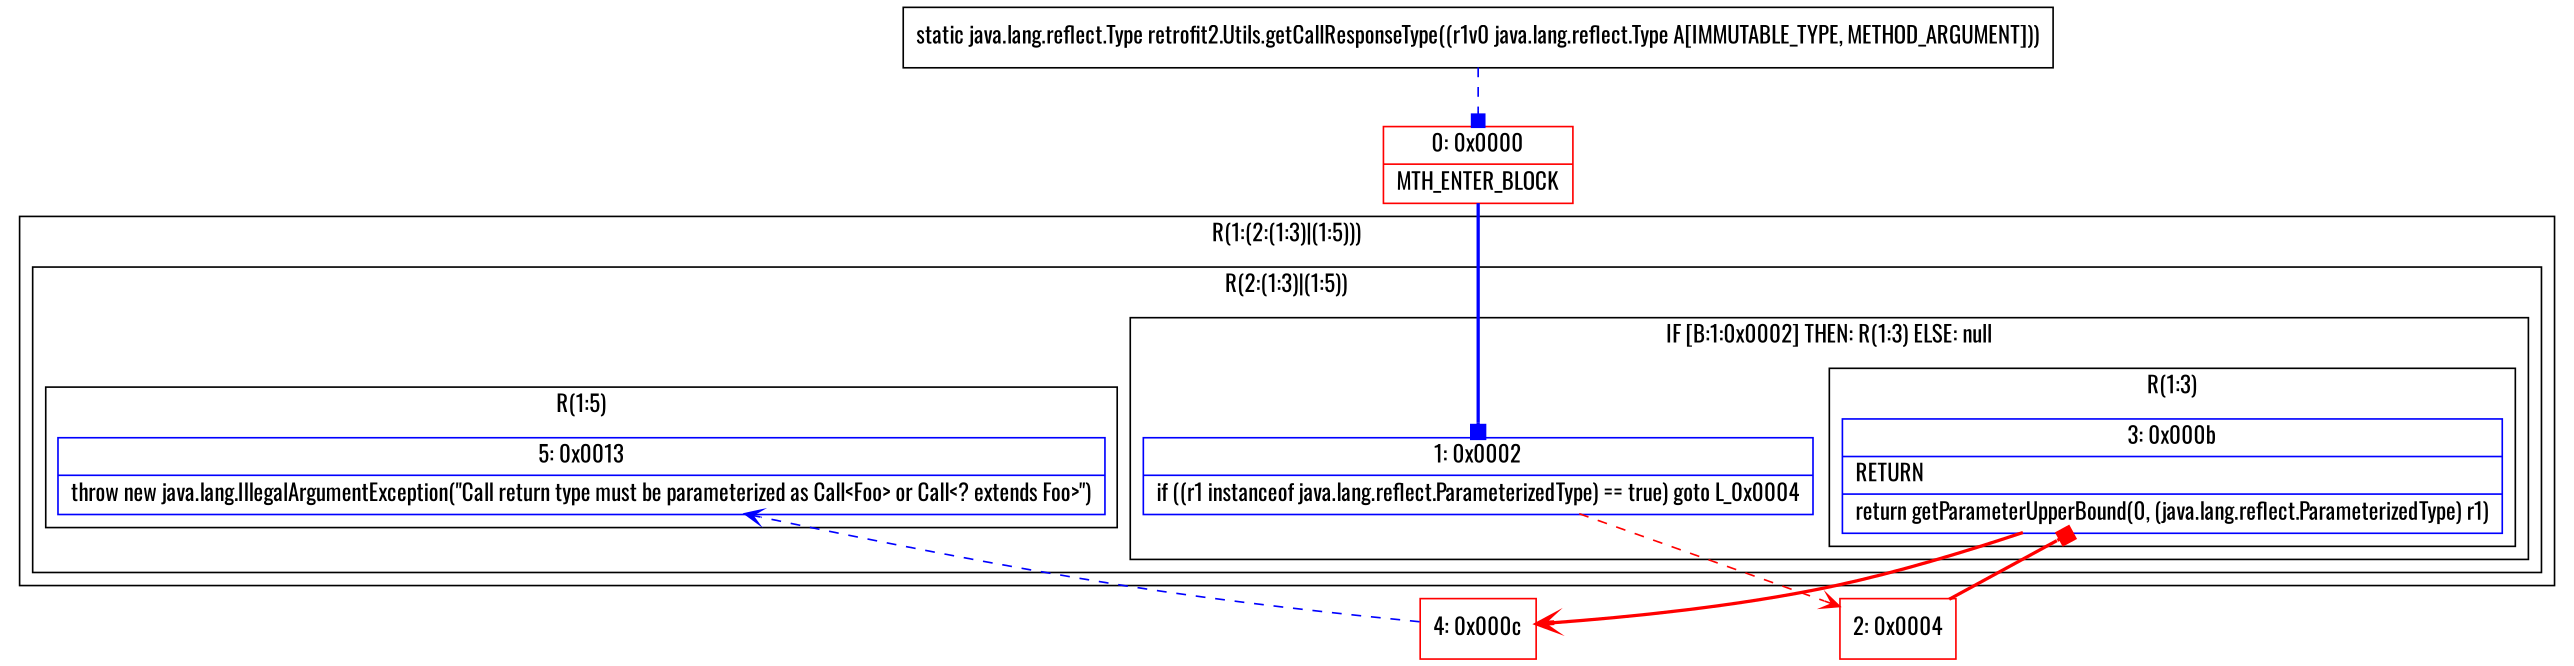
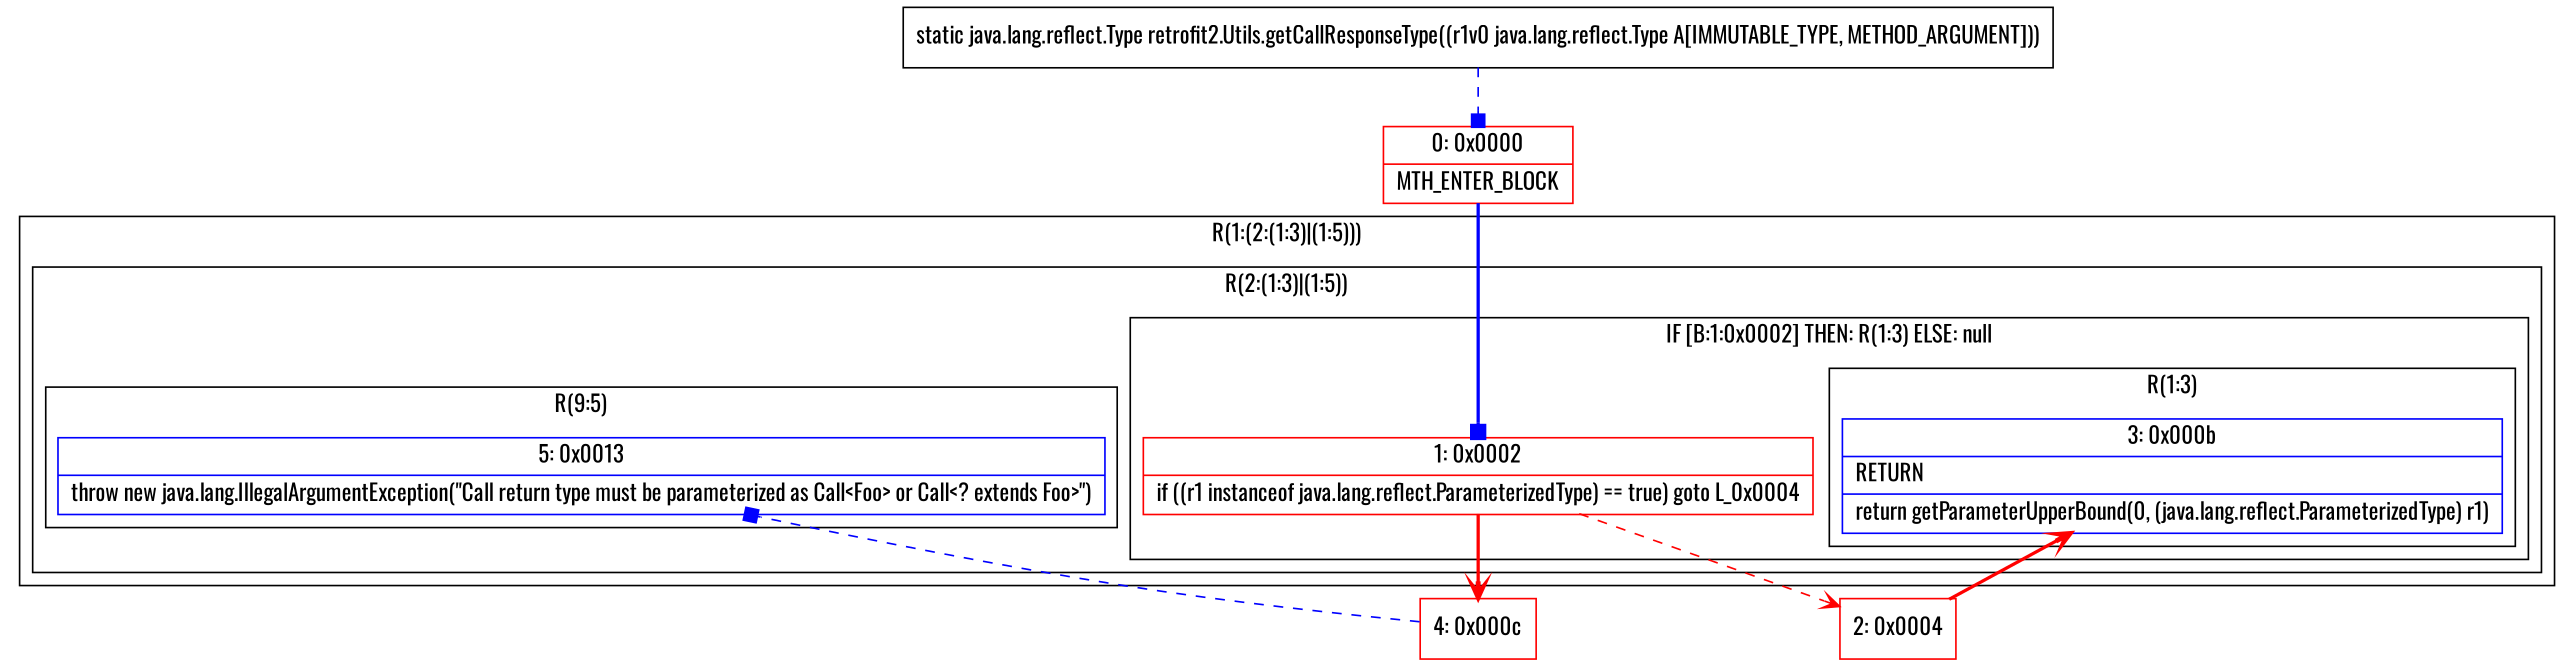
(581, 406) -> (581, 406)
(1478, 476) -> (1478, 476)
(990, 563) -> (990, 563)
(2003, 570) -> (2003, 570)
(1779, 596) -> (1478, 548)
